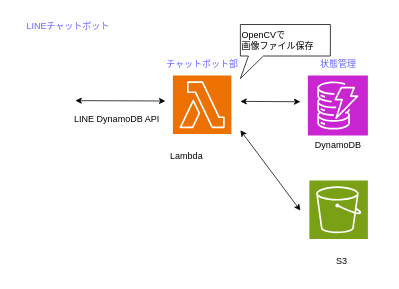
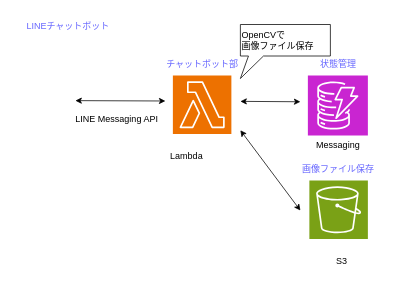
(117, 120) -> (117, 120)
(338, 145) -> (338, 145)
none -> (338, 169)
